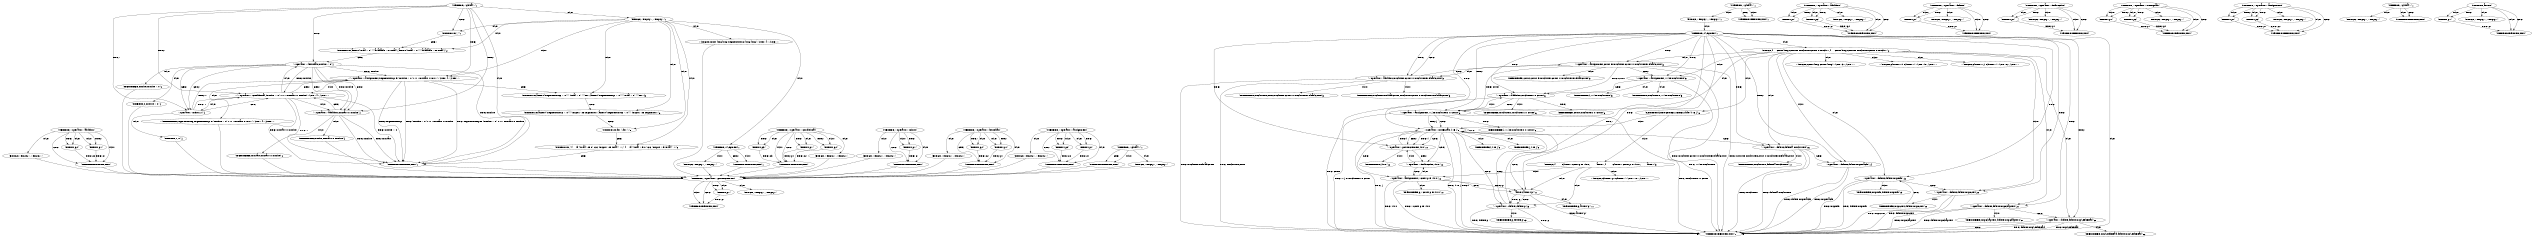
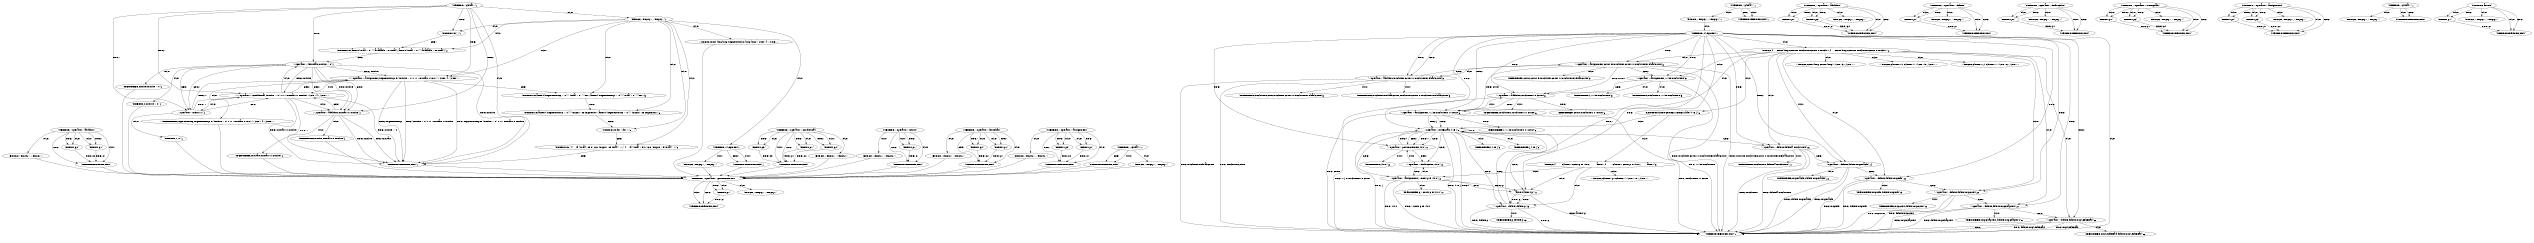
none -> (1803, 178)
(1913, 190) -> (1866, 171)
none -> (1975, 199)
(1578, 206) -> none
